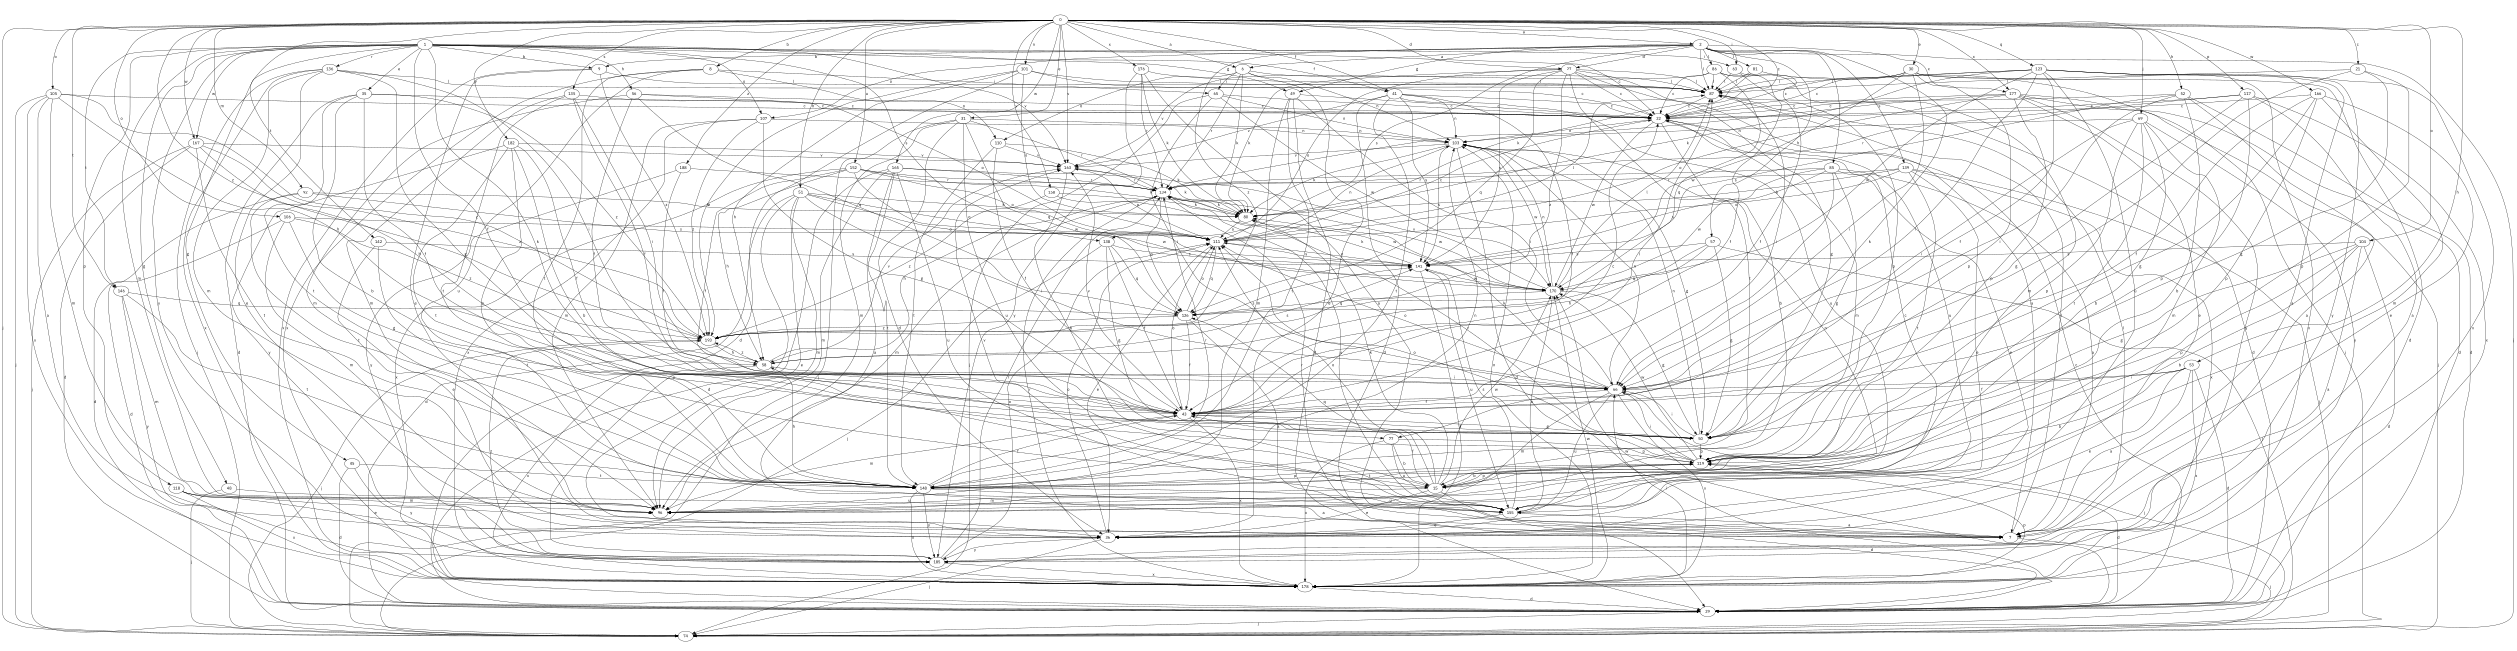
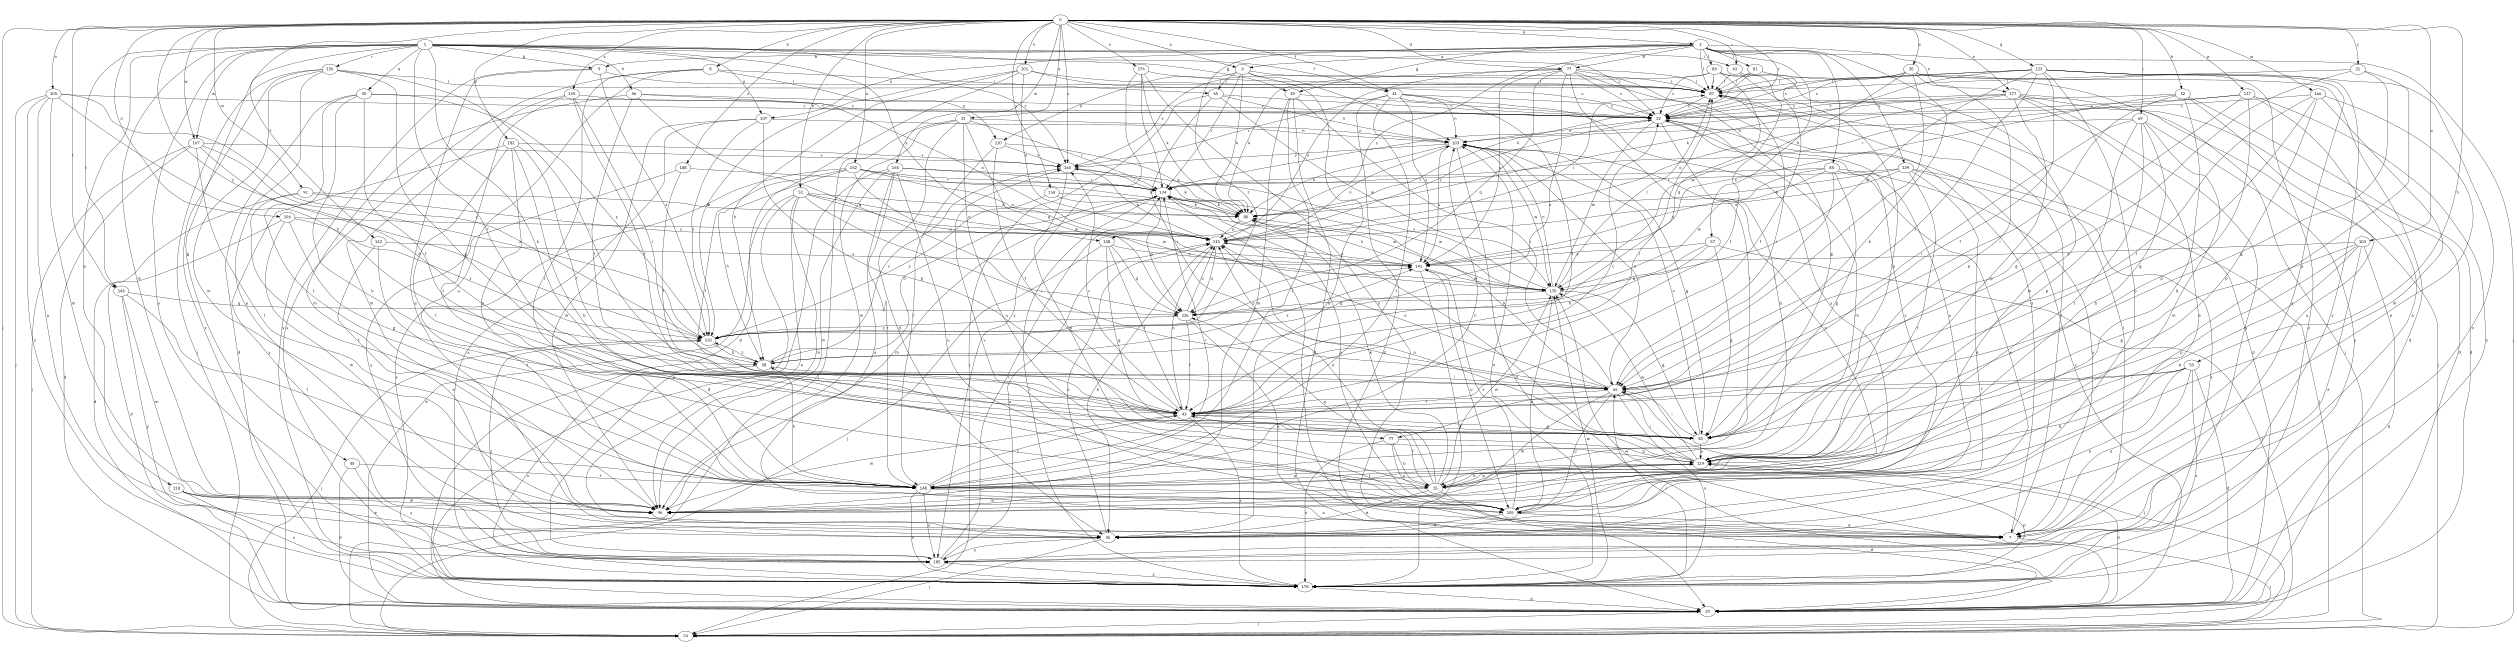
(229, 488) -> none
